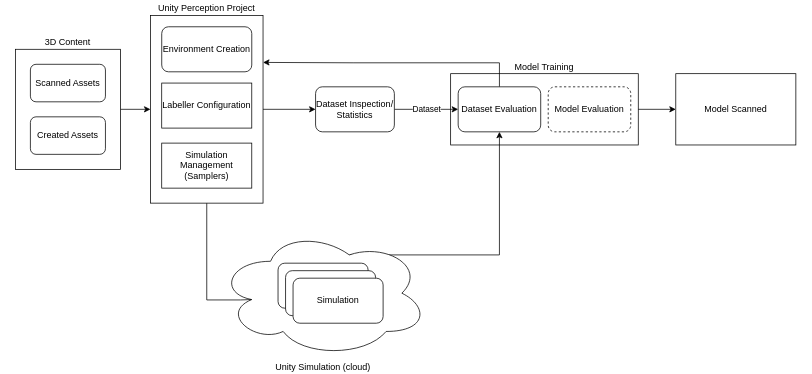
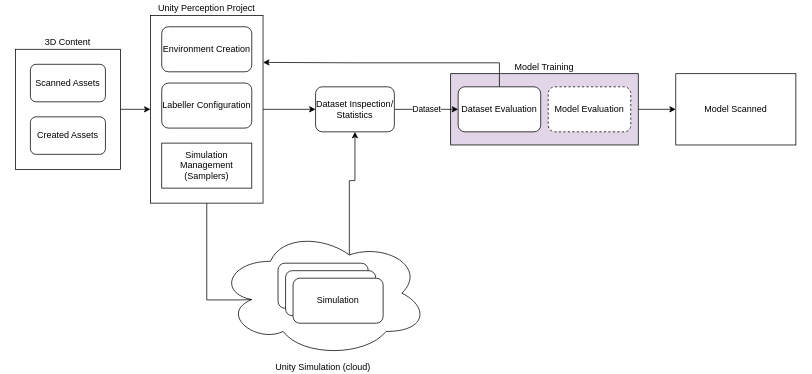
(207, 105) -> (207, 105)
(544, 109) -> (544, 109)
(499, 198) -> (349, 214)
